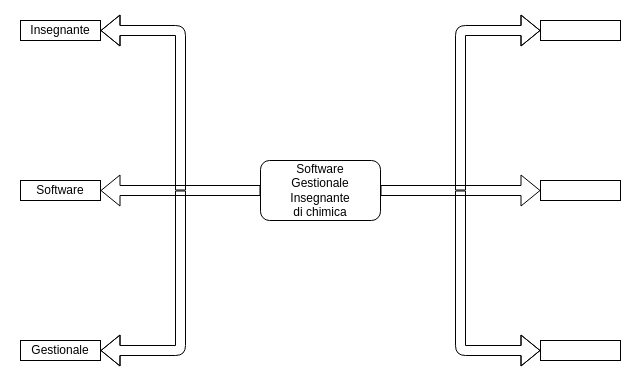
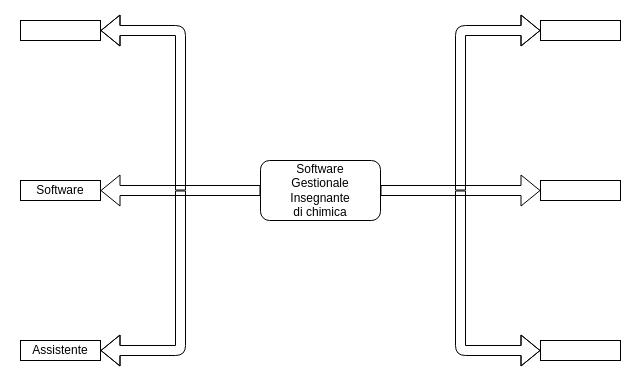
(61, 31) -> none
(61, 351) -> (61, 351)
